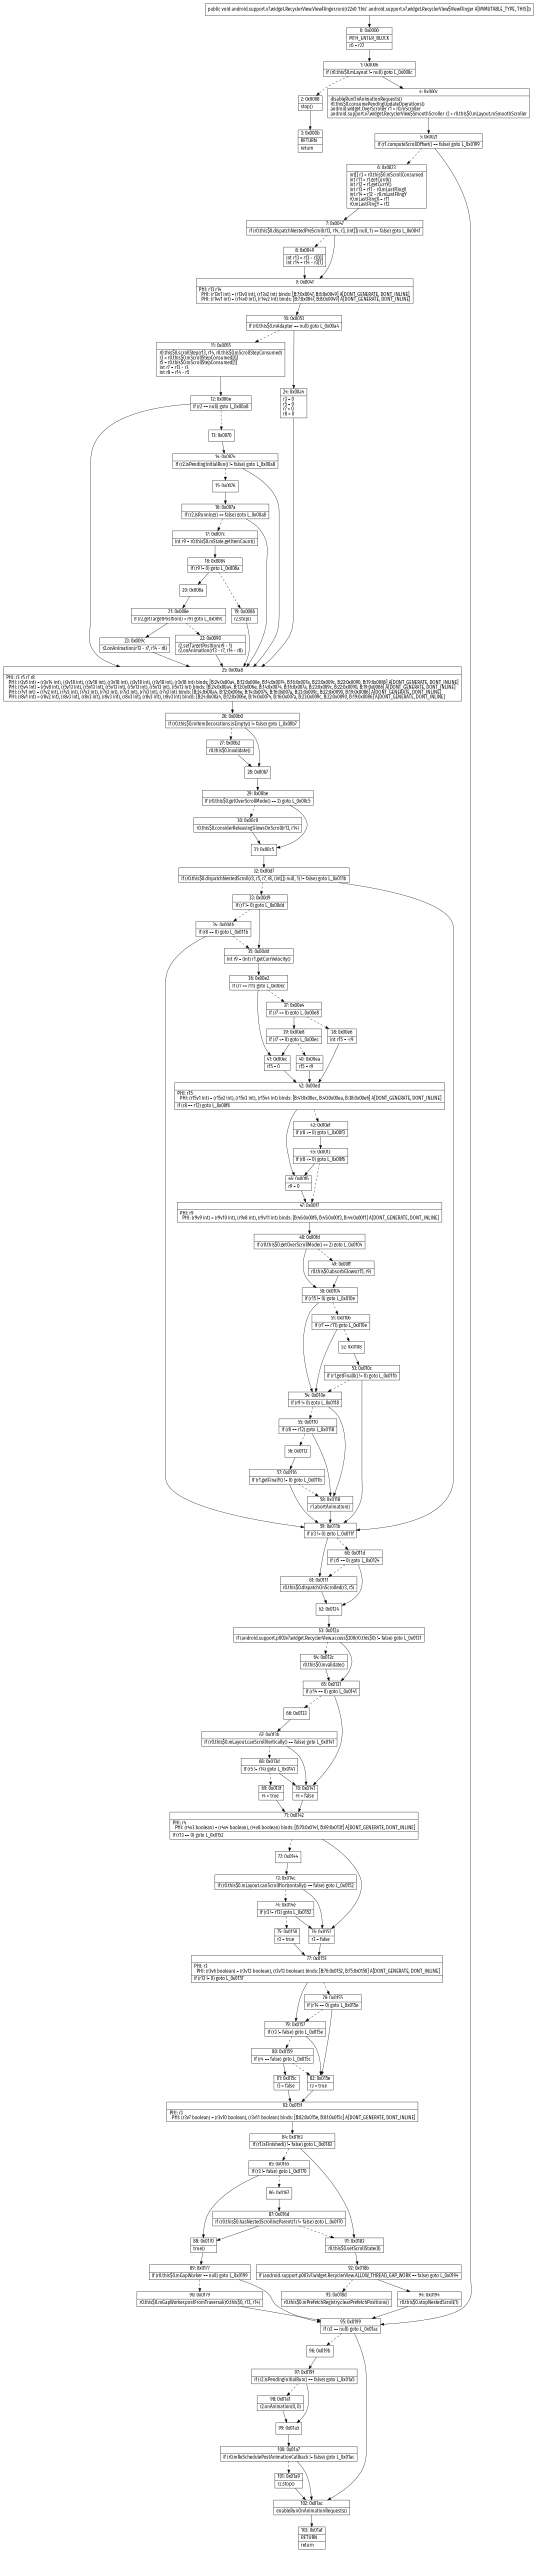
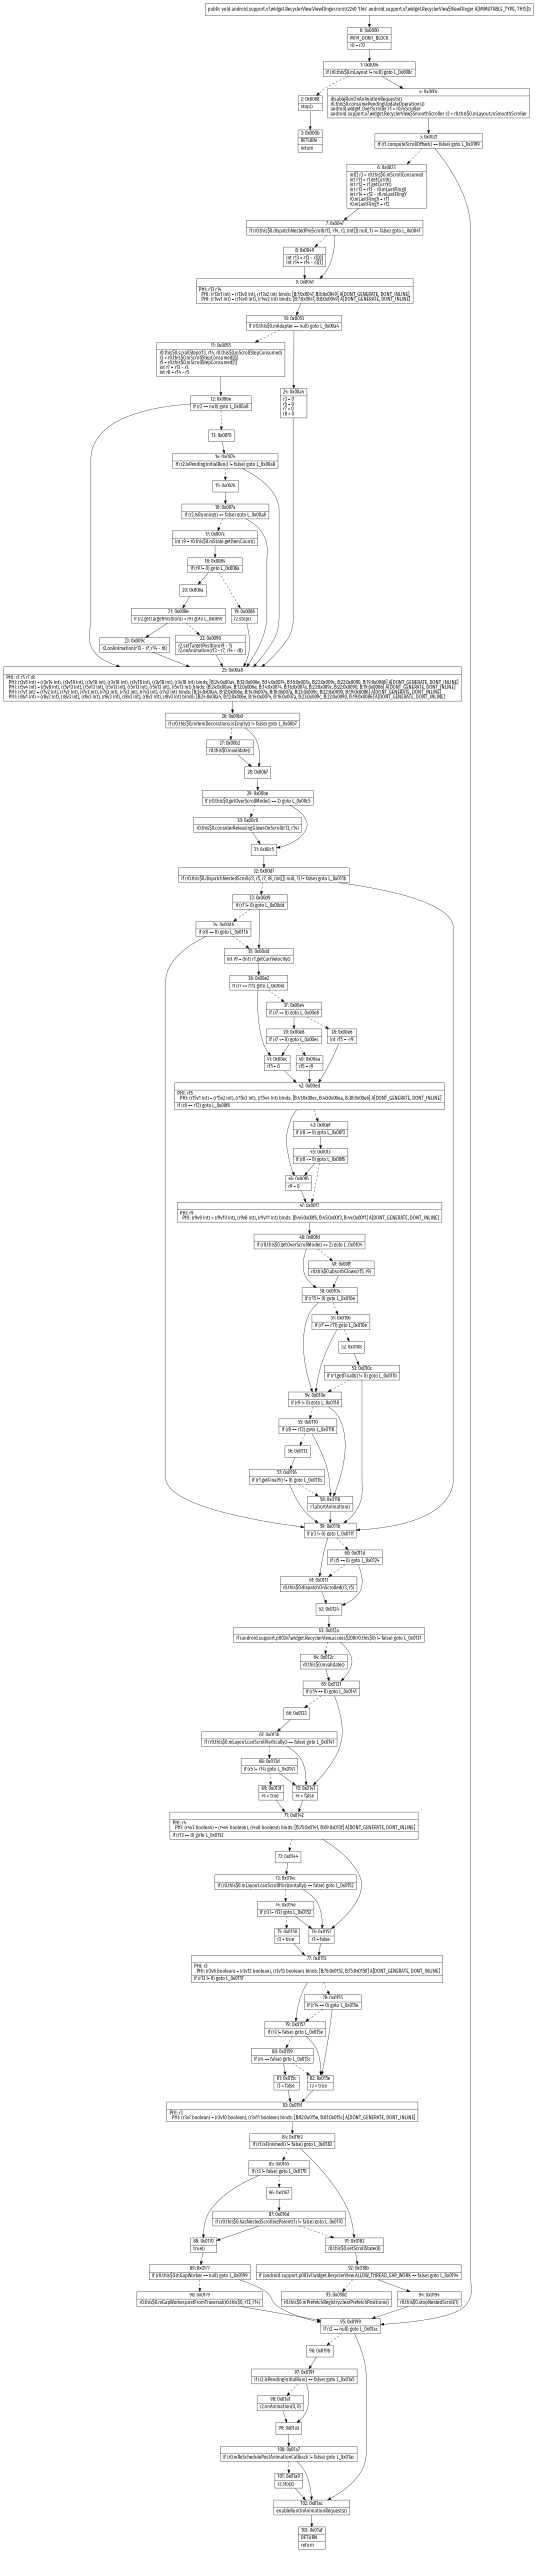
(369, 38) -> (369, 38)
